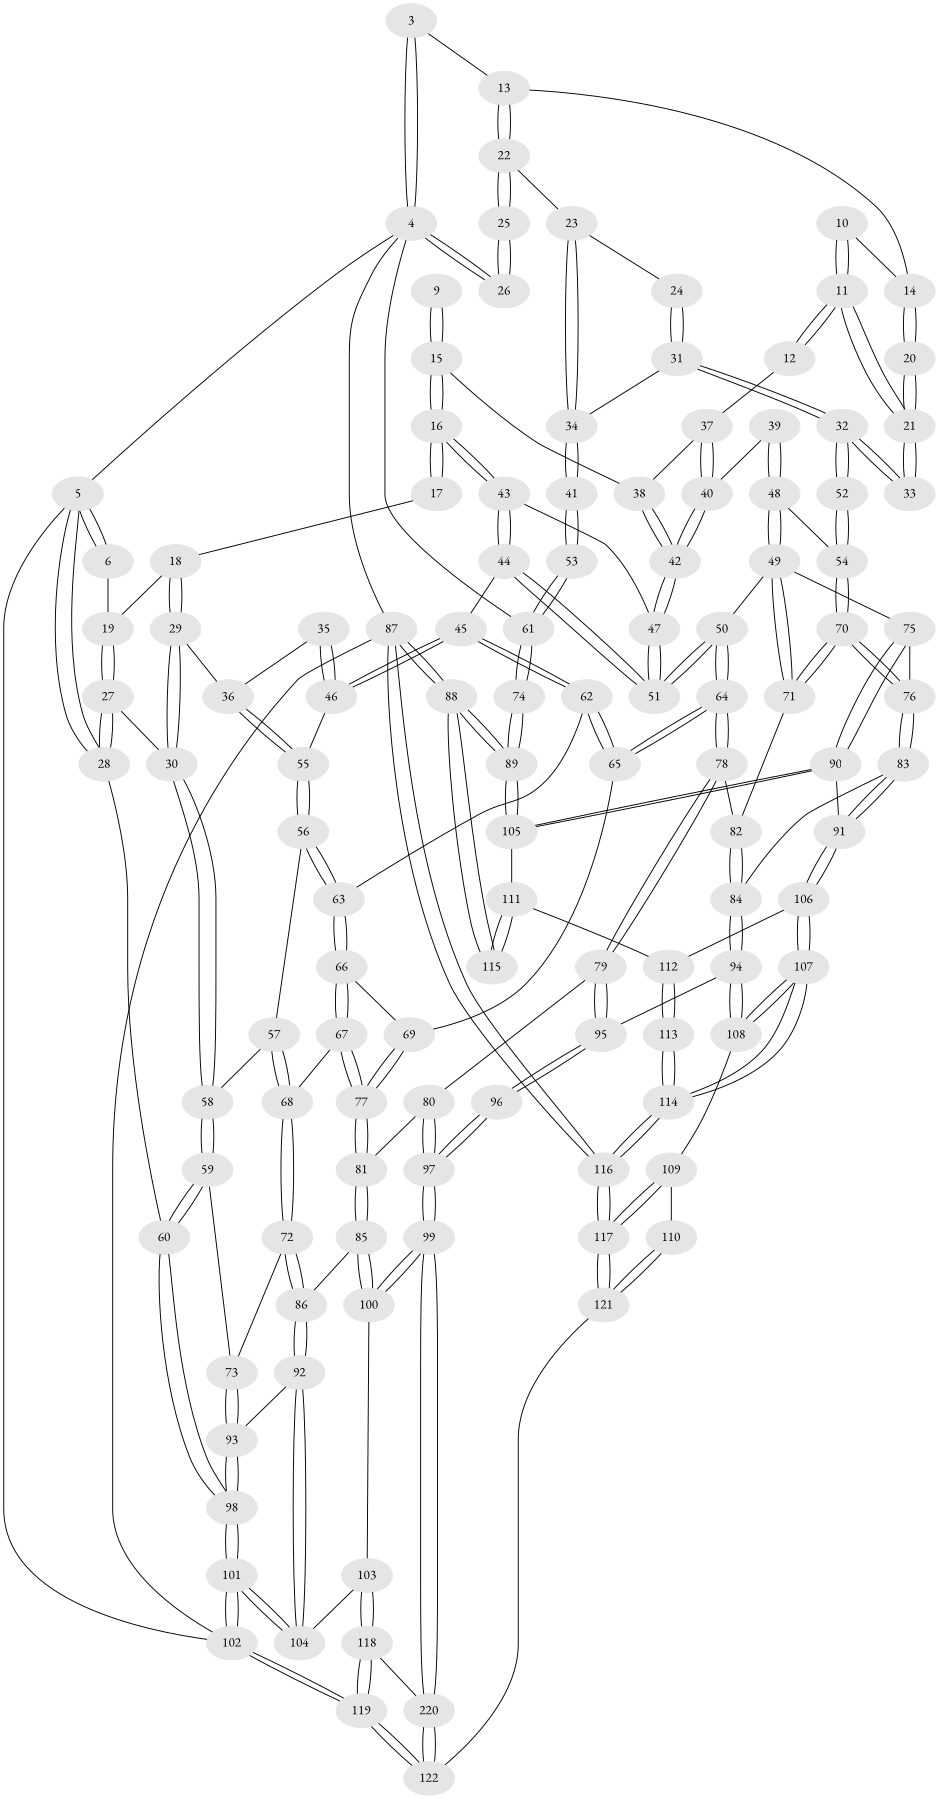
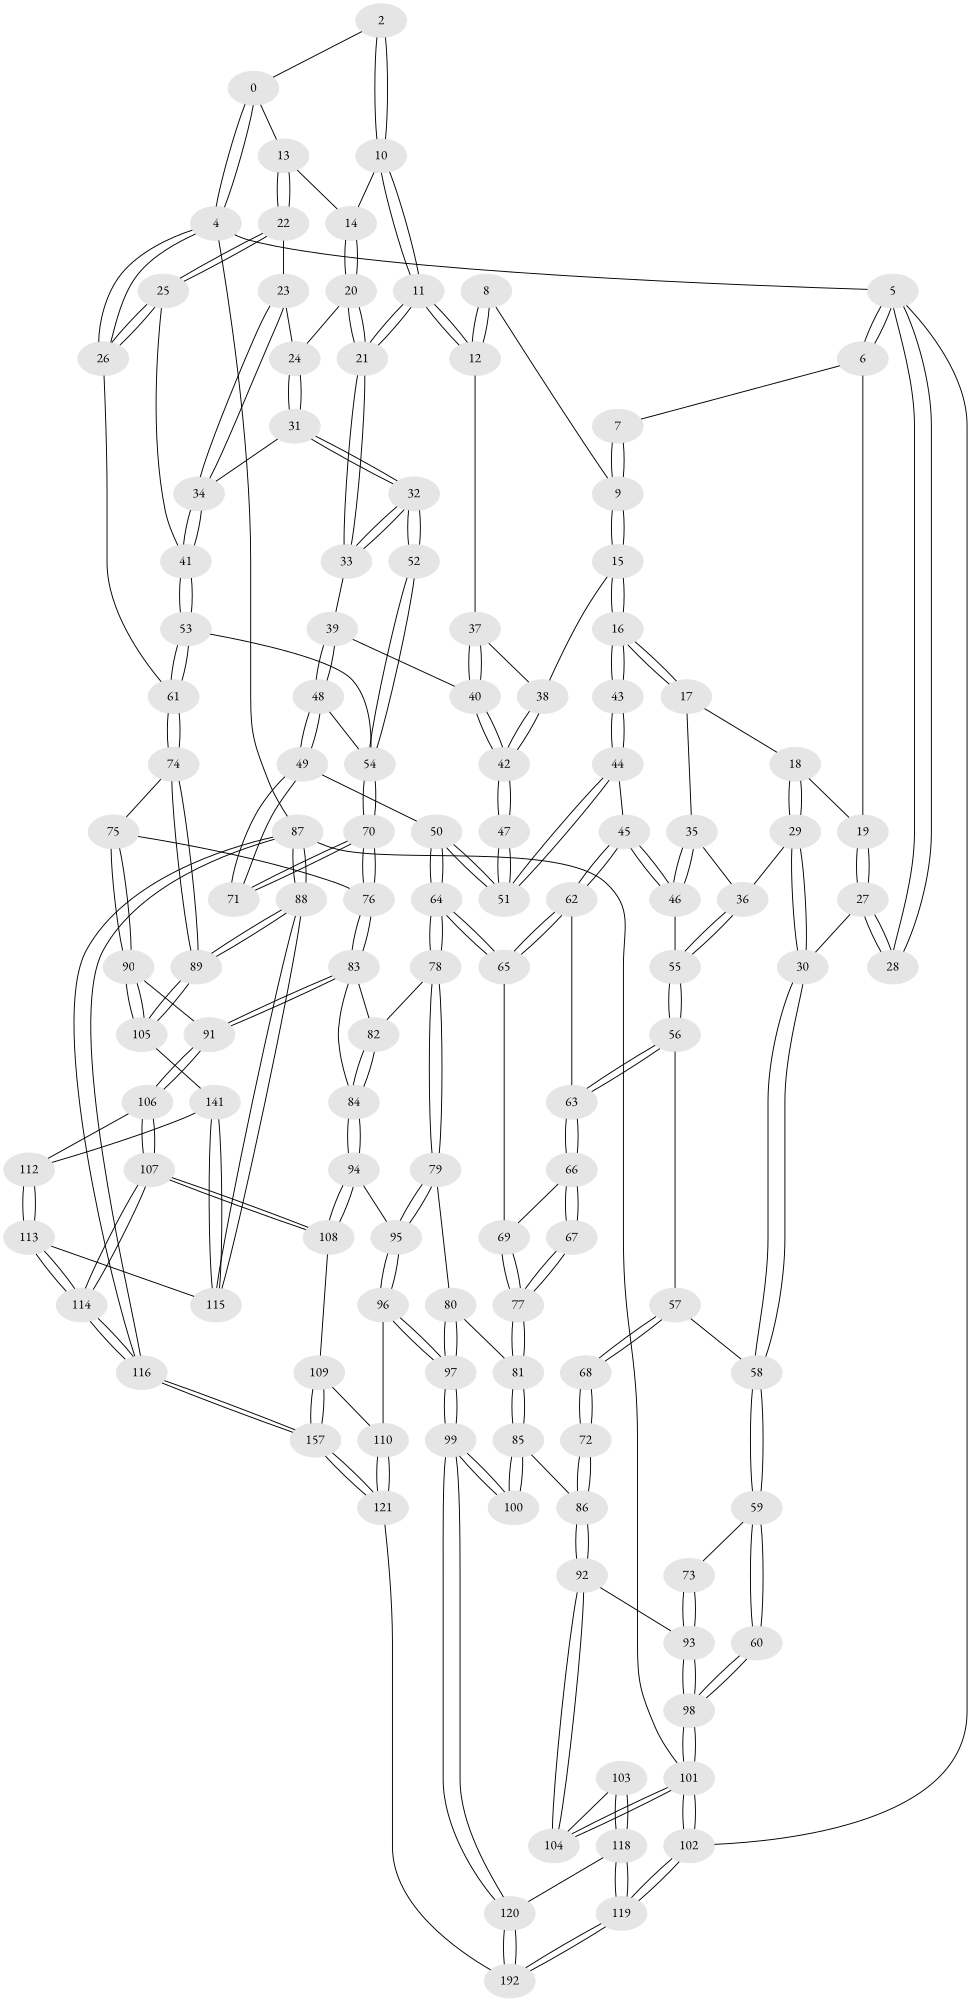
none -> (381, 21)
(411, 21) -> (253, 88)
none -> (486, 291)
none -> (323, 325)
none -> (618, 426)
none -> (157, 428)
(385, 456) -> (107, 536)
(601, 542) -> none
none -> (339, 595)
(842, 595) -> (144, 798)
none -> (313, 659)
none -> (689, 764)
(763, 764) -> (364, 1001)
(512, 899) -> (215, 1102)
(128, 979) -> none
(315, 1068) -> none
(116, 1112) -> (623, 1178)
(604, 1237) -> (315, 1440)
none -> (133, 1275)
(260, 1305) -> none
none -> (383, 1373)
(368, 1440) -> none
(429, 1711) -> (510, 1913)
(429, 1778) -> (510, 1981)
